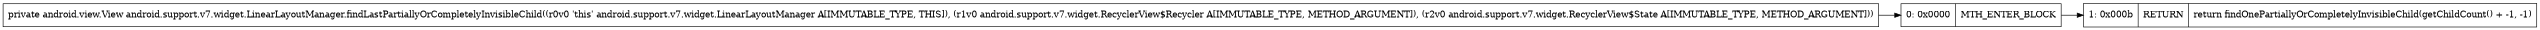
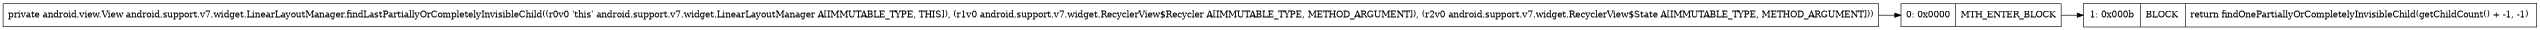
(2163, 15) -> (2162, 15)
